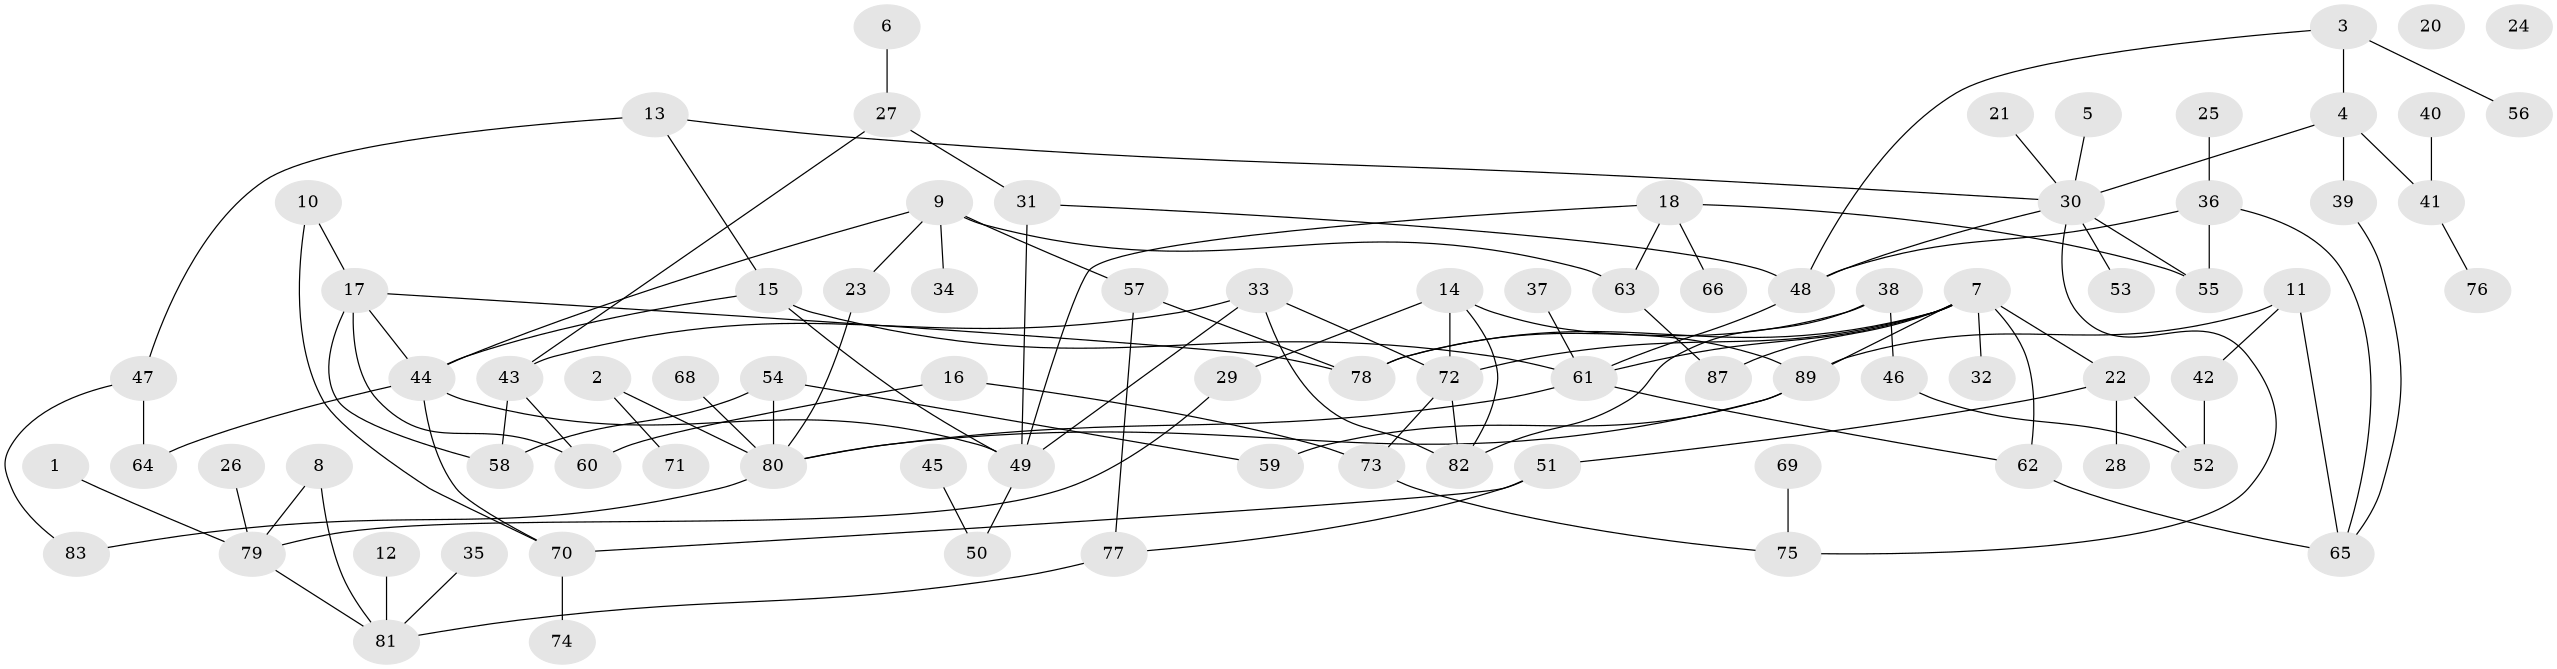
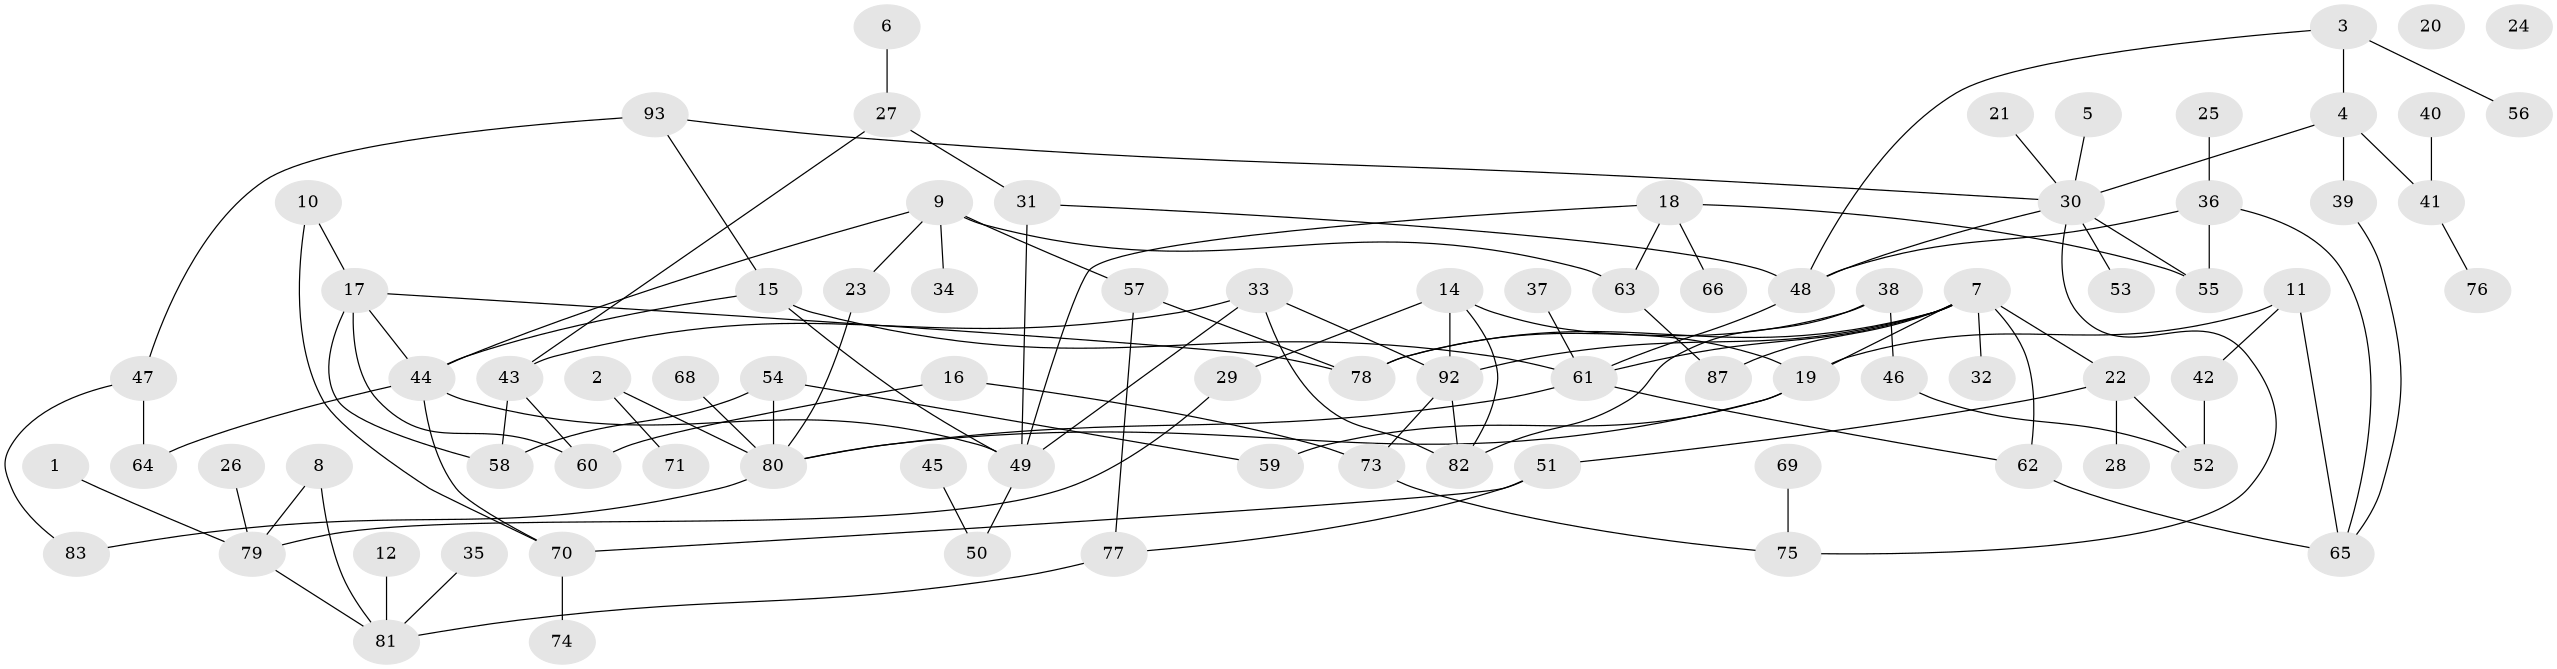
(655, 115) -> (655, 115)
(1450, 378) -> (1450, 378)
(1806, 378) -> (1806, 378)
